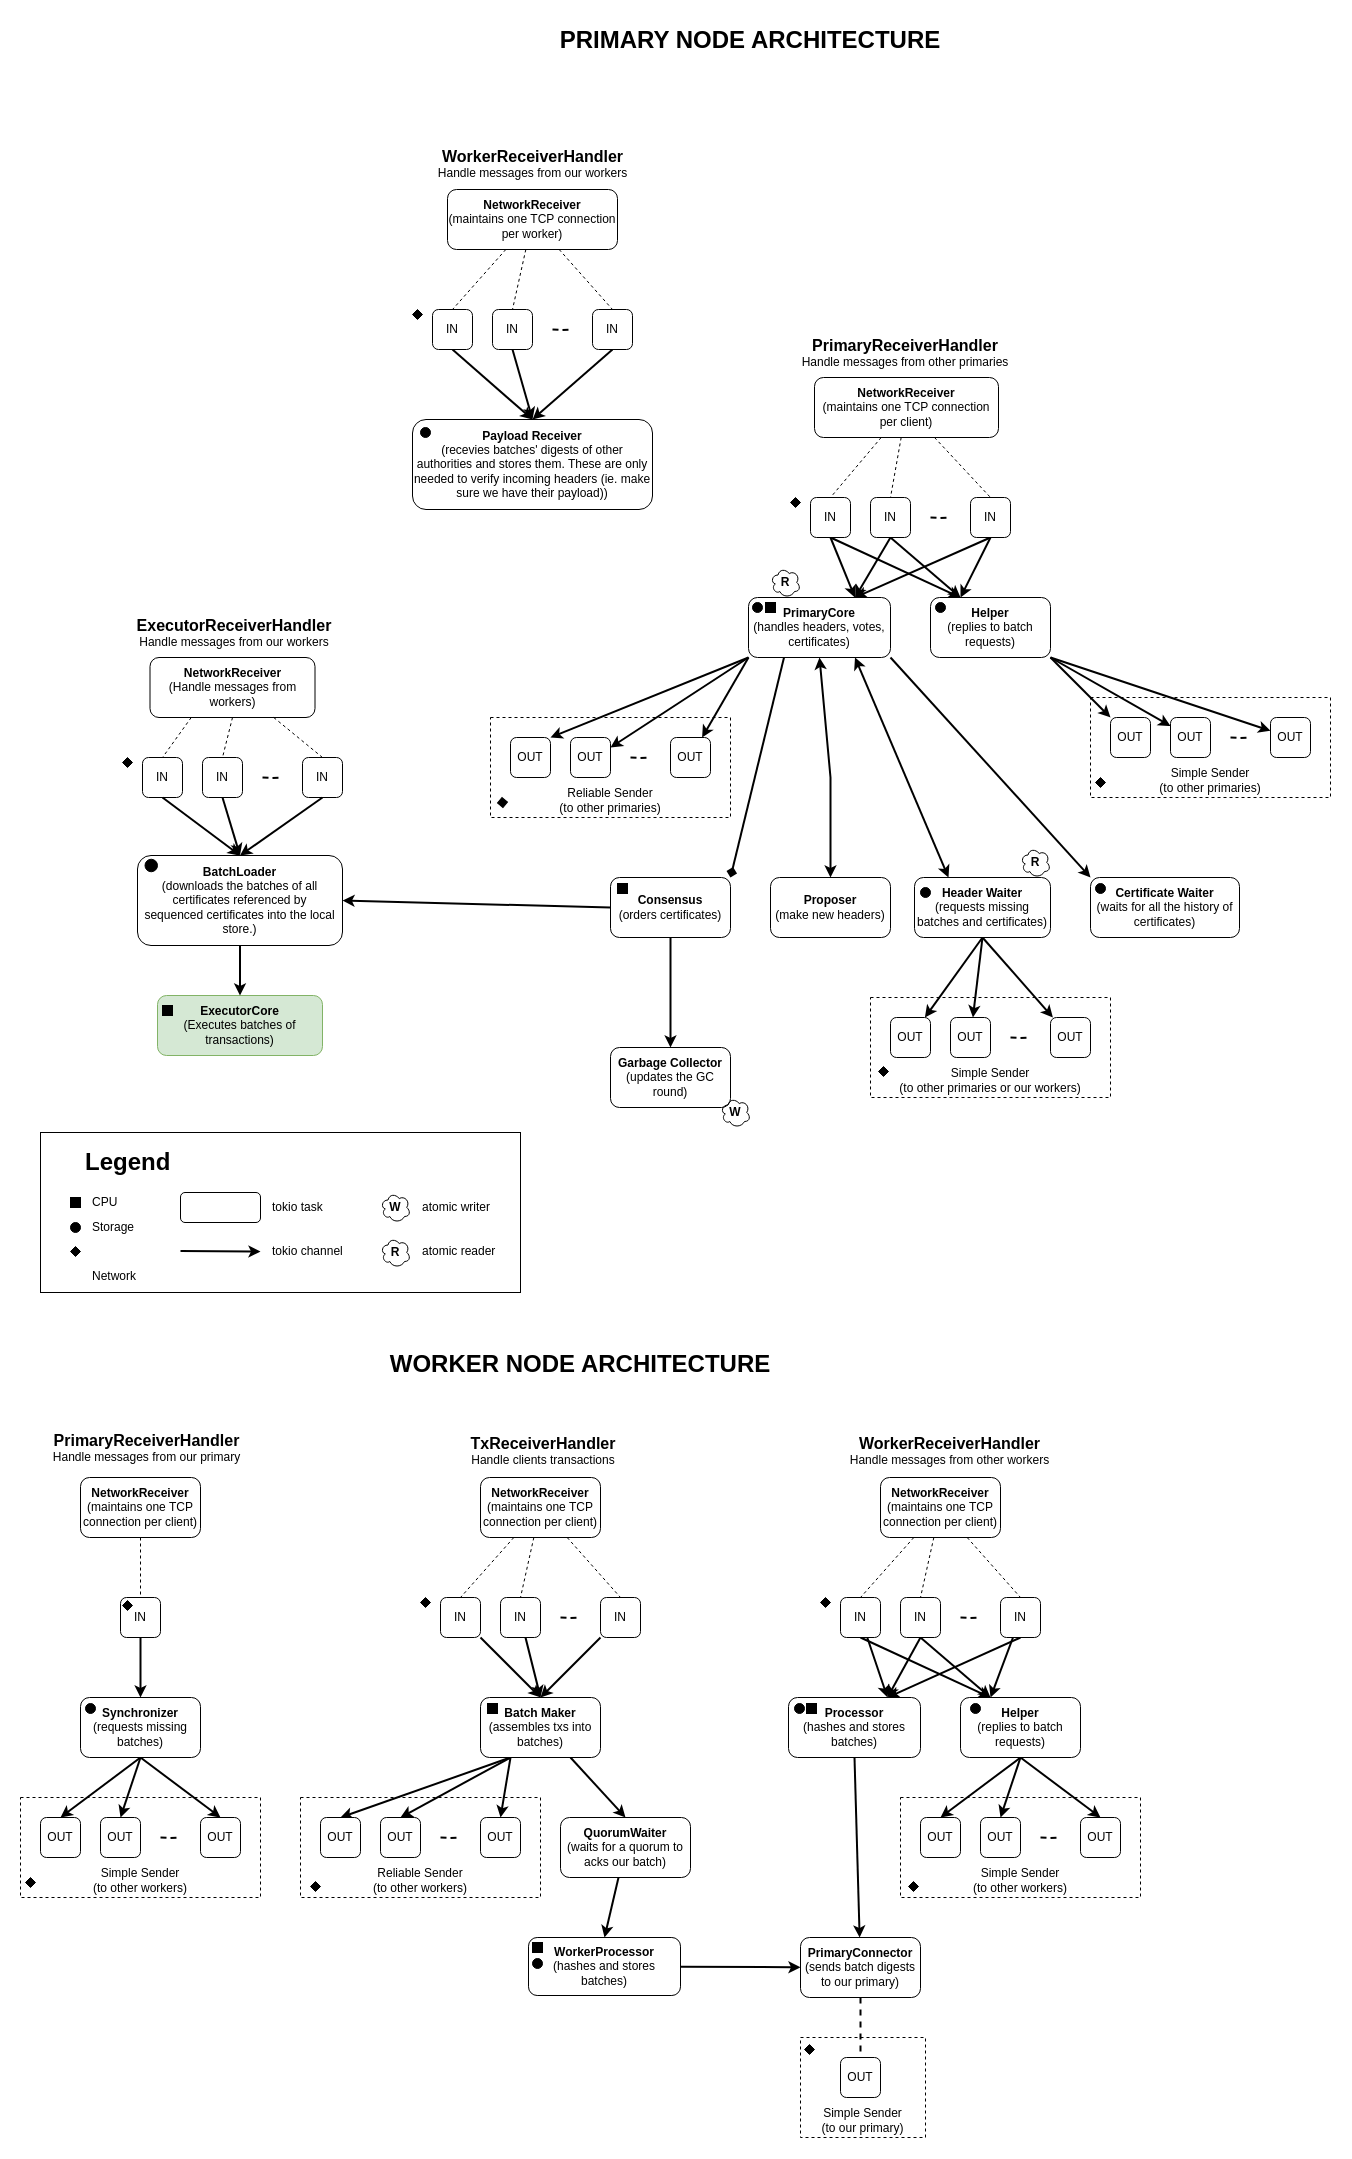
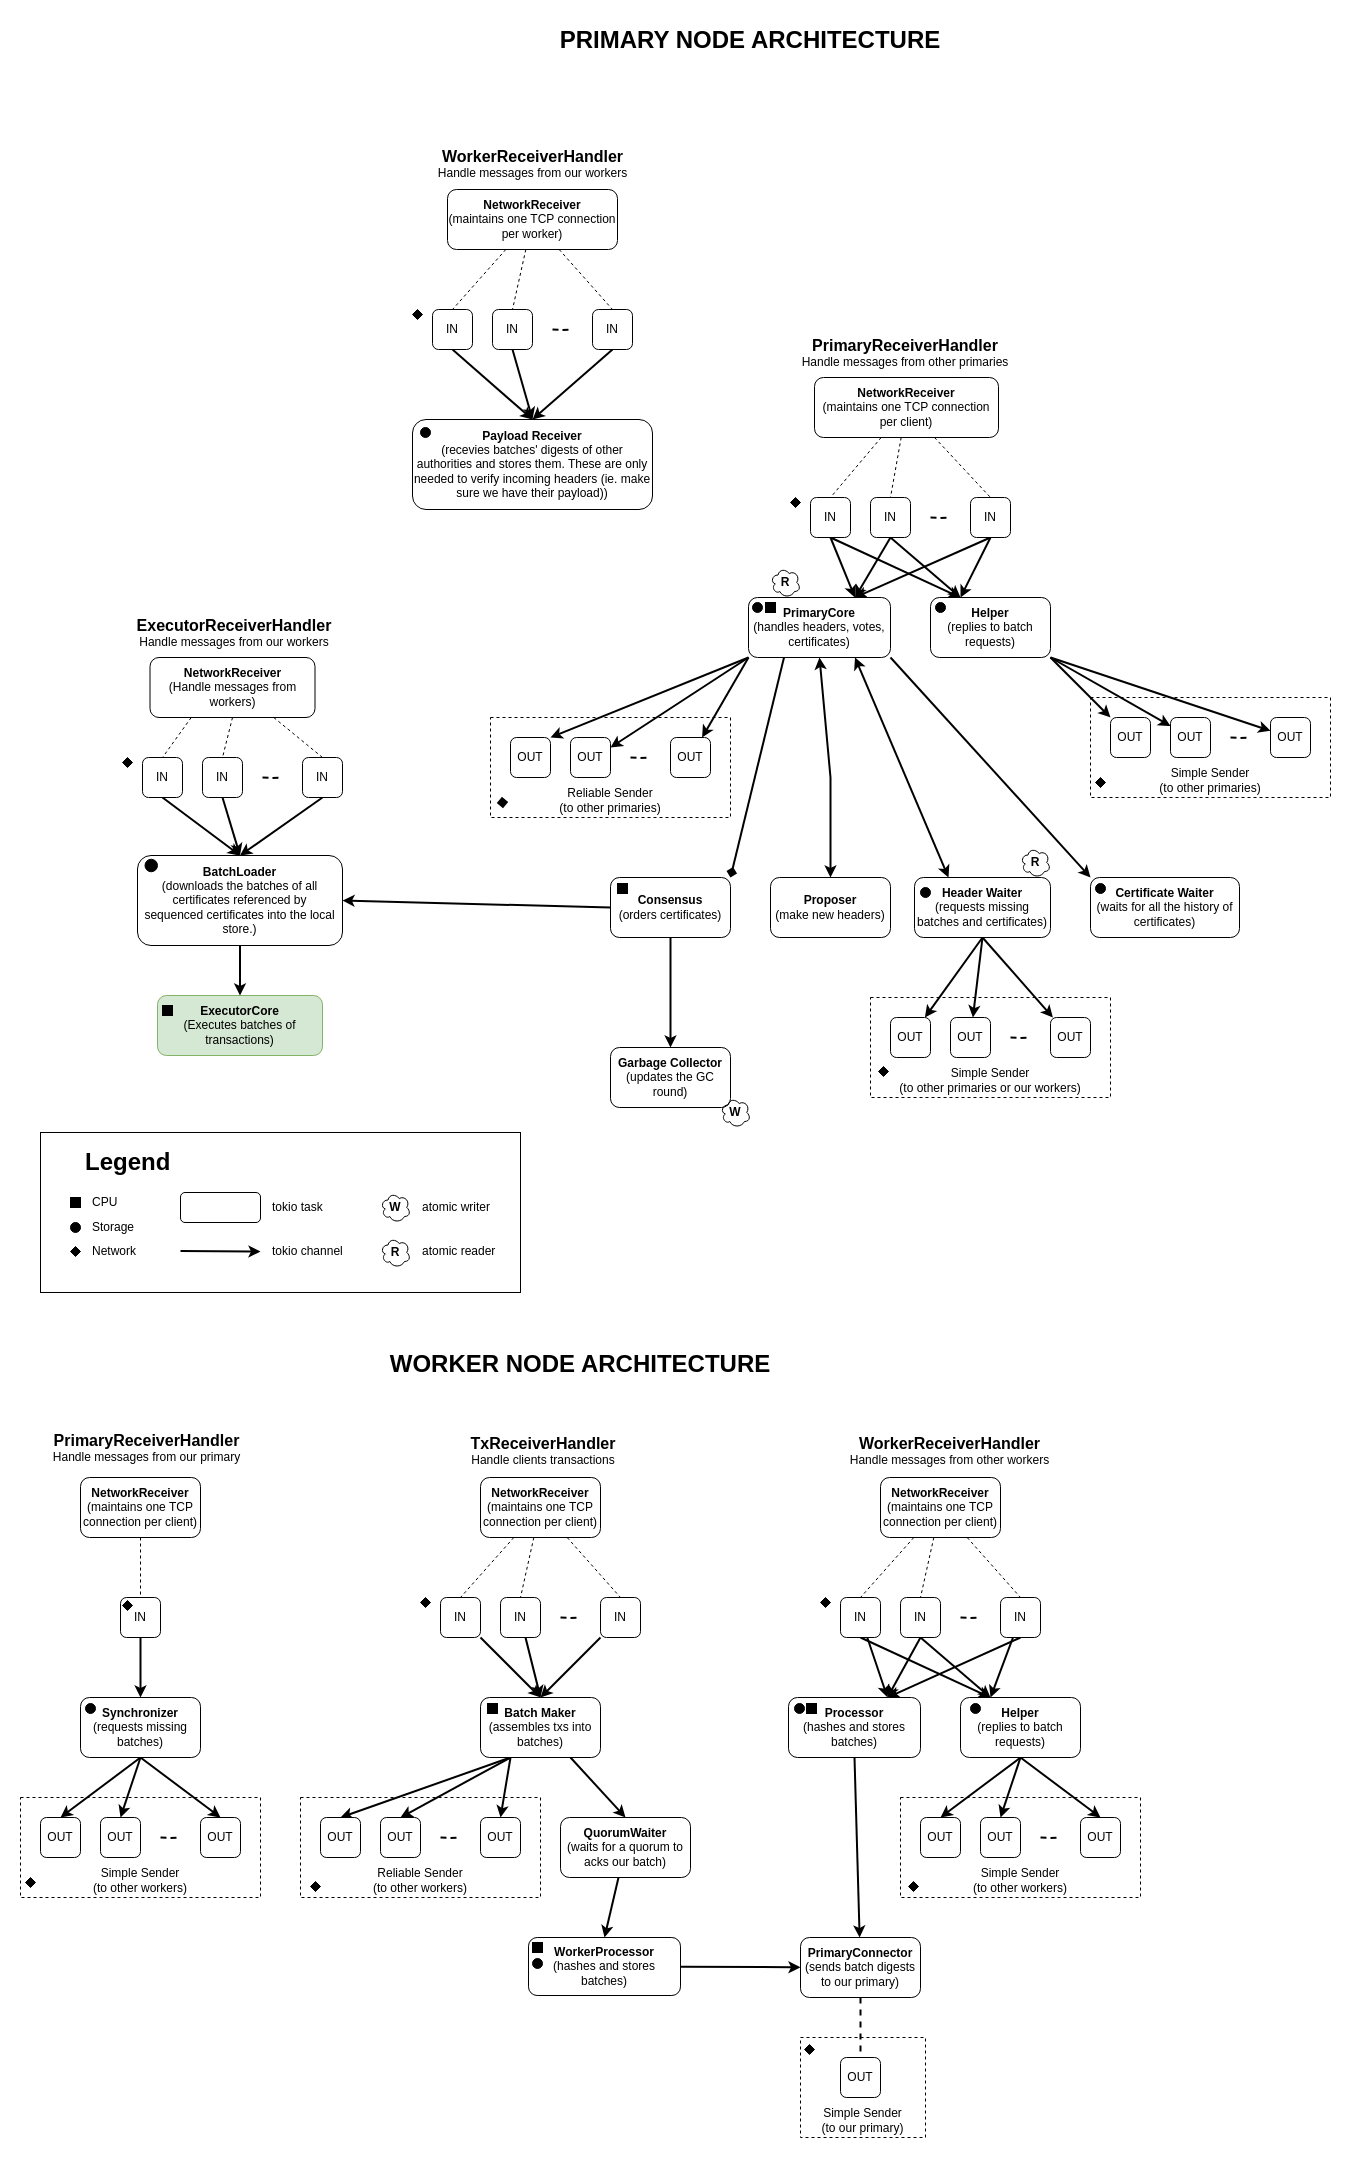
(141, 1277) -> (141, 1252)
